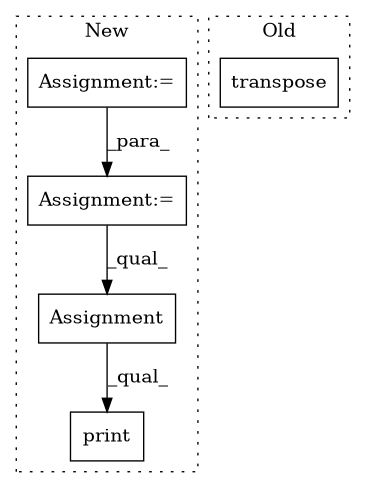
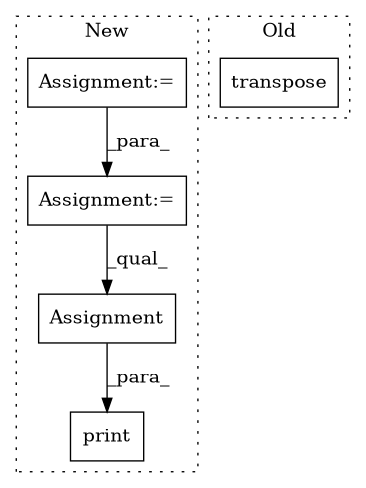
(138, 378) -> (138, 378)
